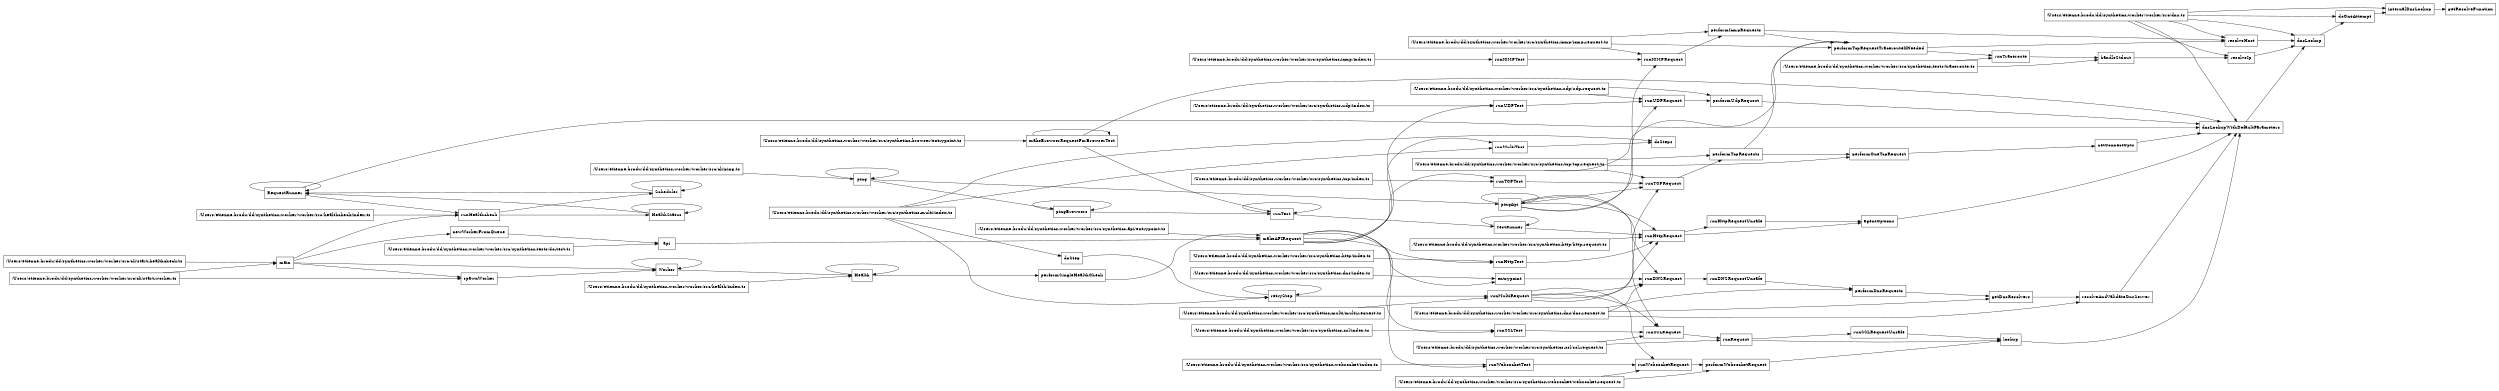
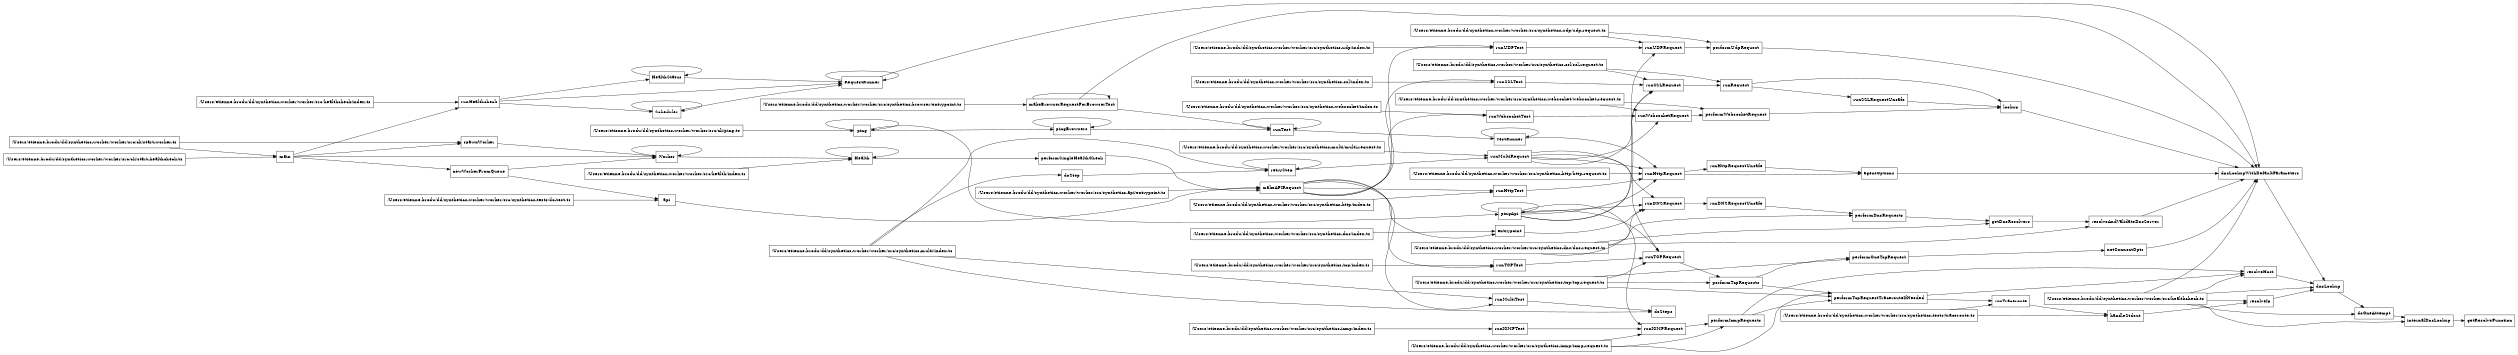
(2116, 15) -> (2126, 299)
none -> (580, 164)
(380, 204) -> (669, 92)
